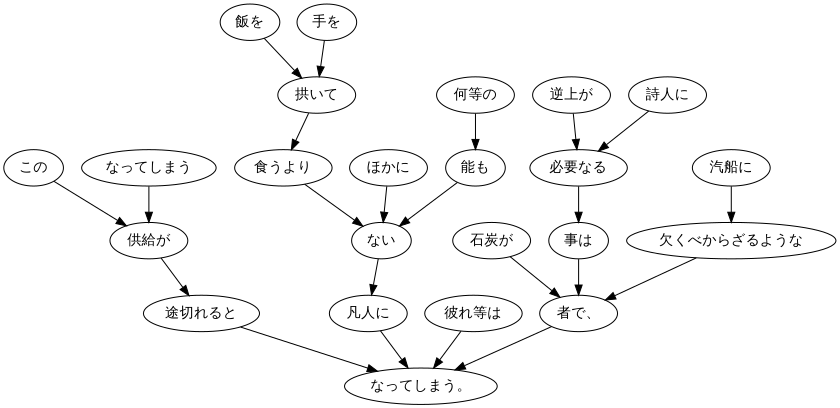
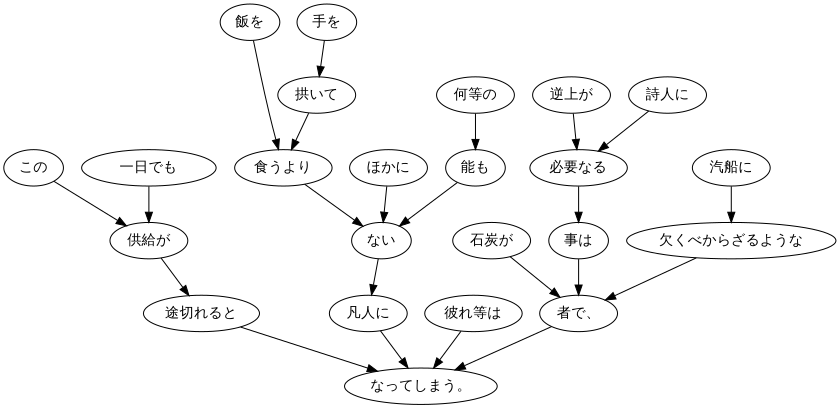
(279, 54) -> (264, 90)
(149, 168) -> (149, 168)
